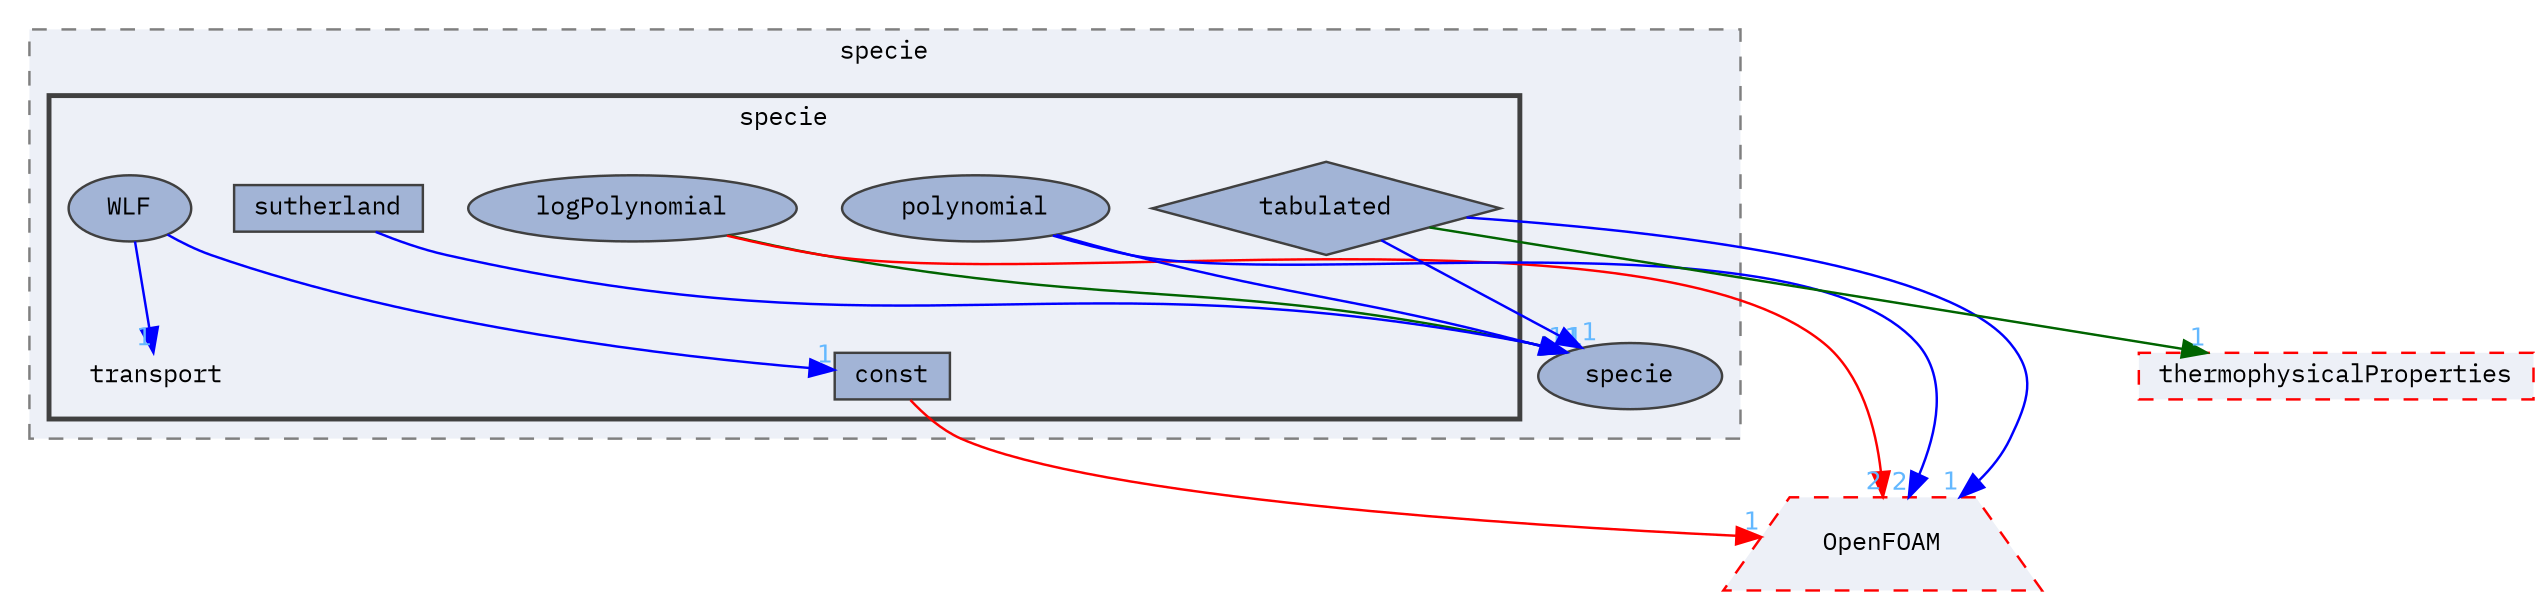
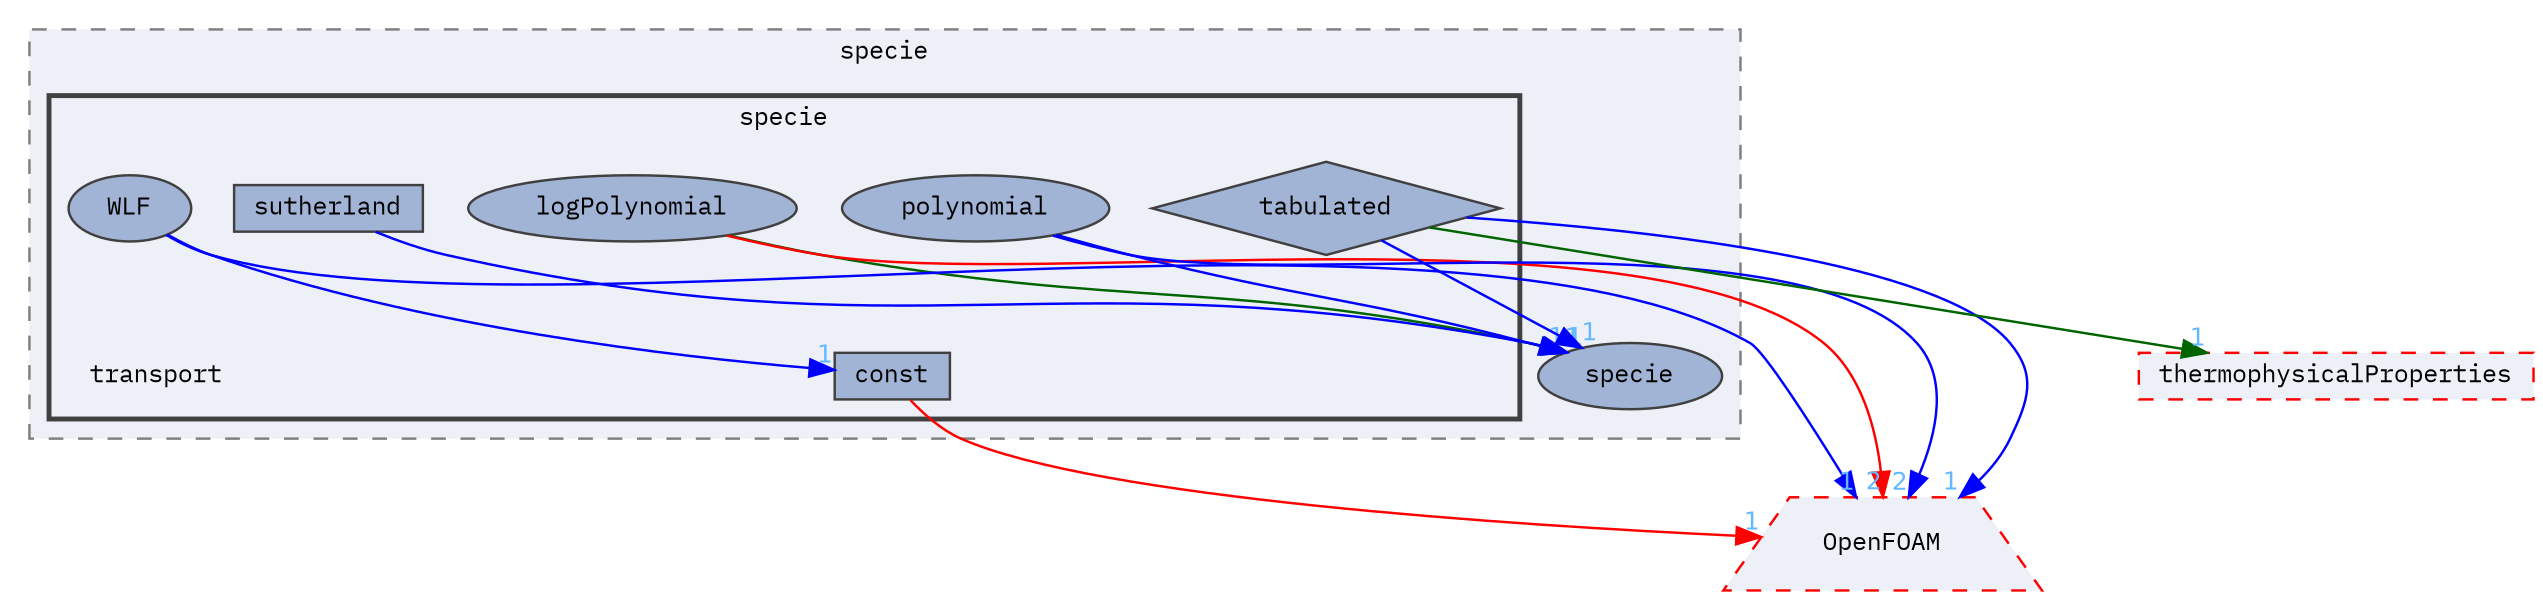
(142, 285) -> (821, 277)
